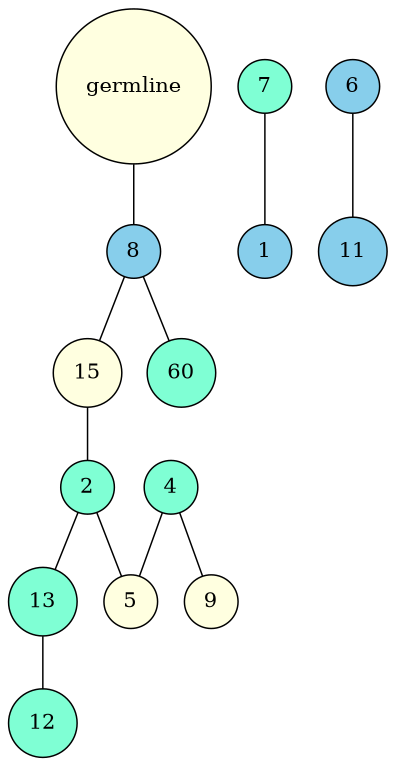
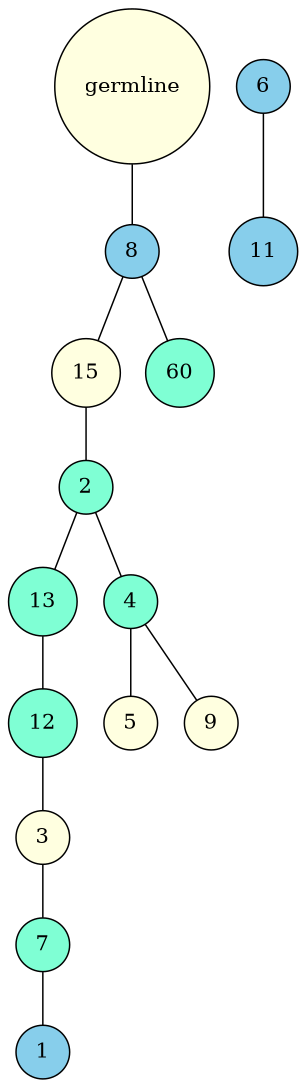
(109, 545) -> (108, 544)
none -> (43, 837)
